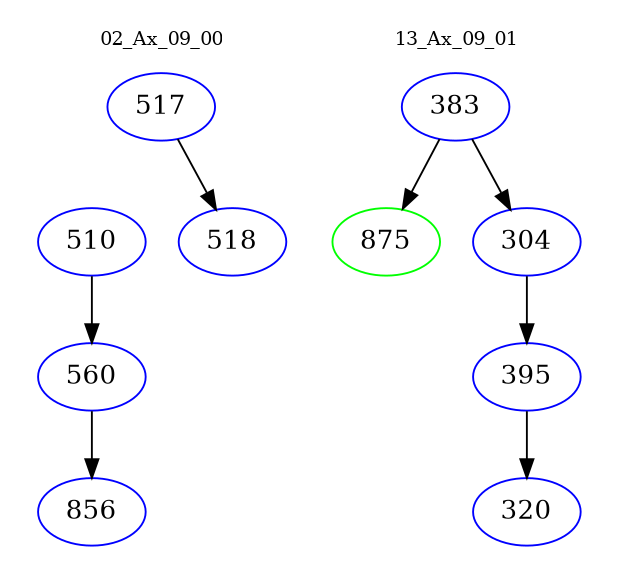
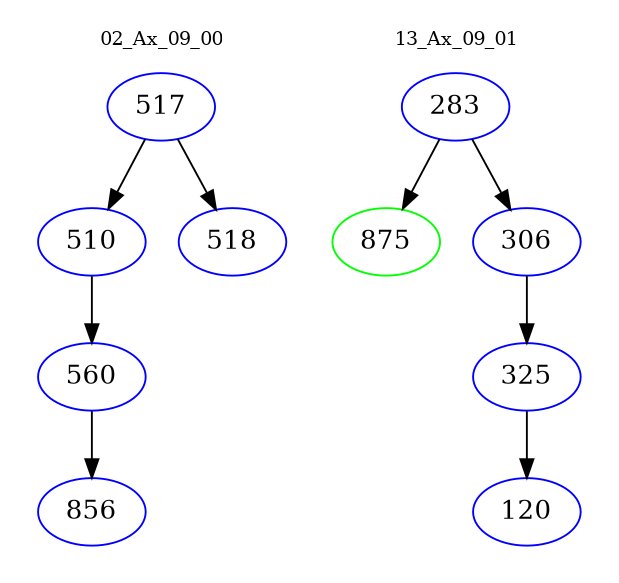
(456, 107) -> (456, 107)
none -> (131, 166)
(527, 242) -> (527, 242)
(527, 377) -> (527, 377)
(527, 512) -> (527, 512)
